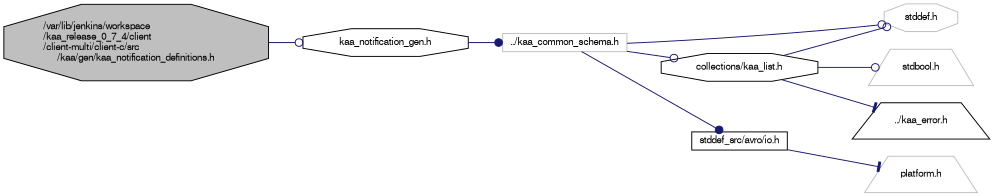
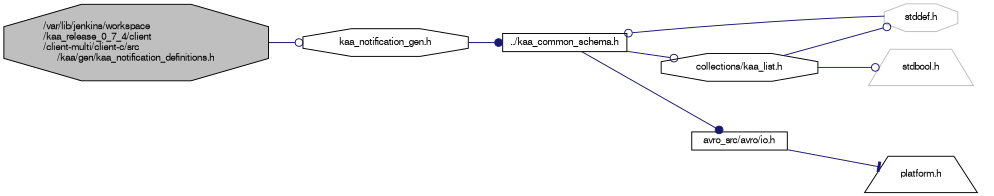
(753, 36) -> (758, 23)
(565, 43) -> (565, 43)
(921, 121) -> none
(740, 141) -> (740, 141)
(921, 174) -> (921, 174)
